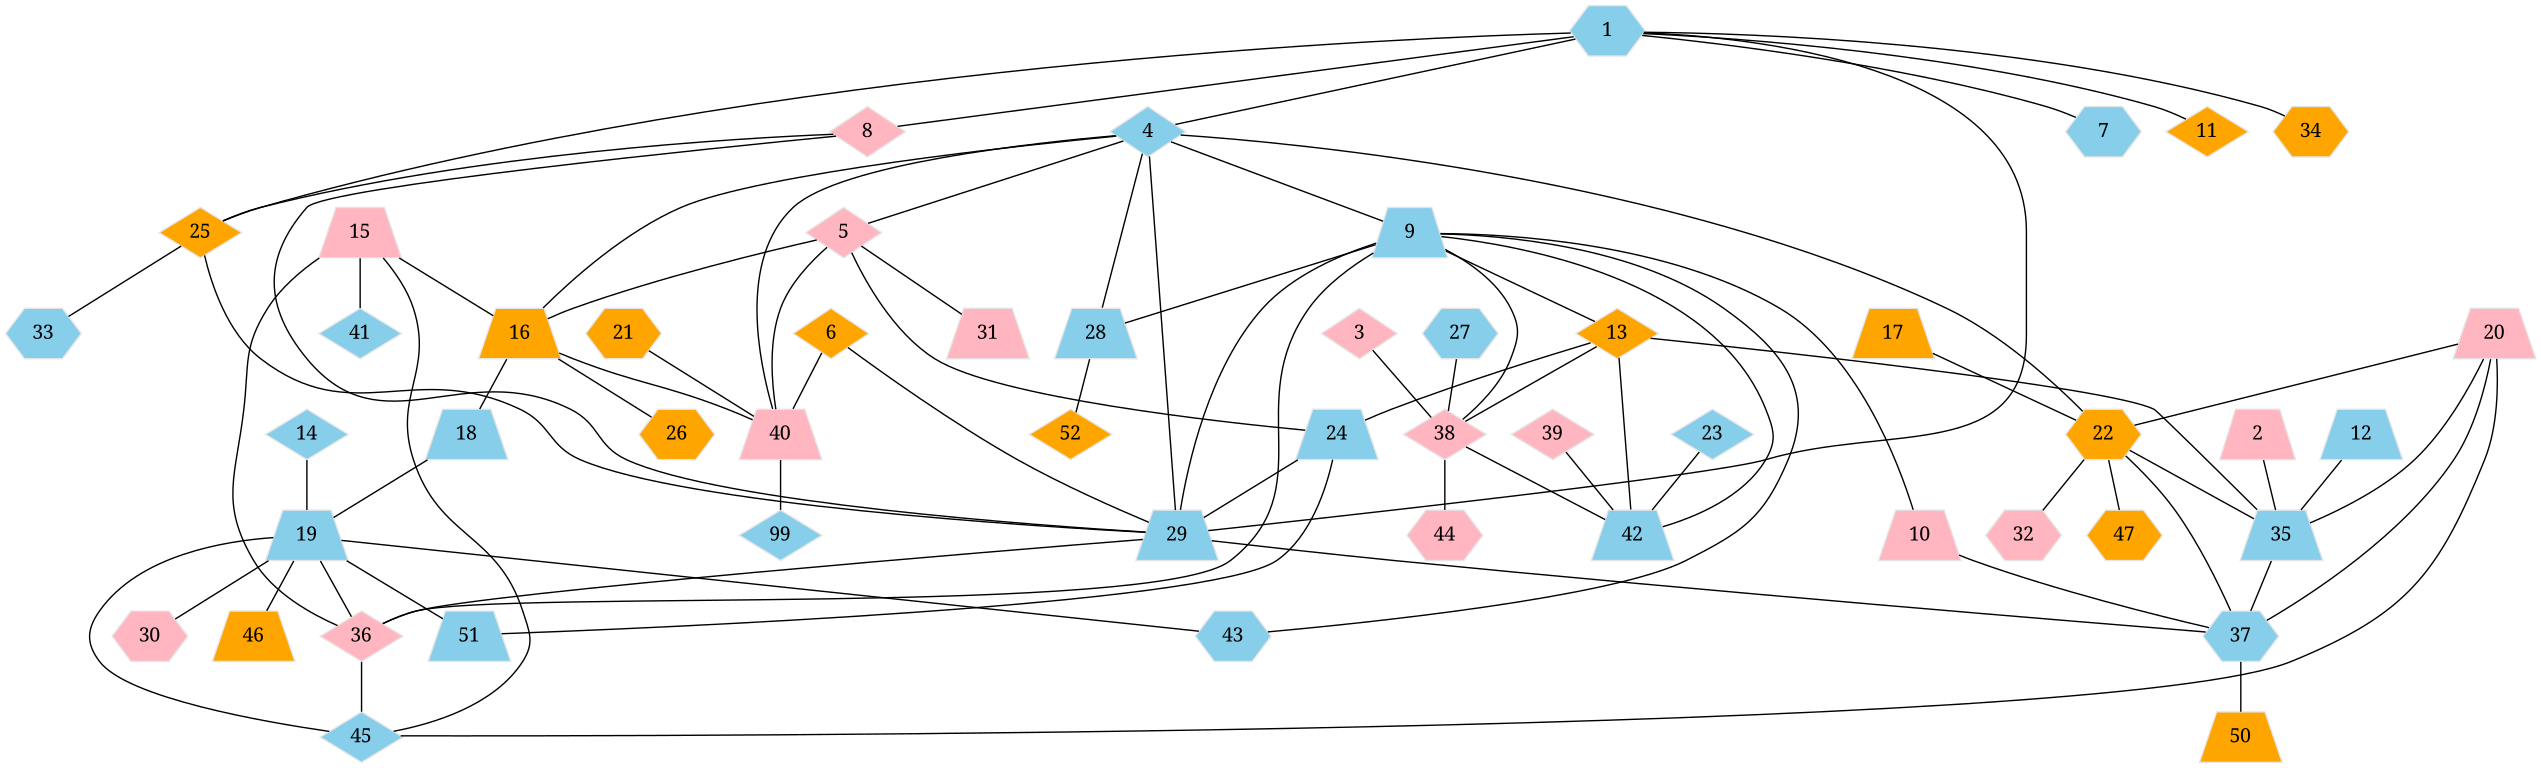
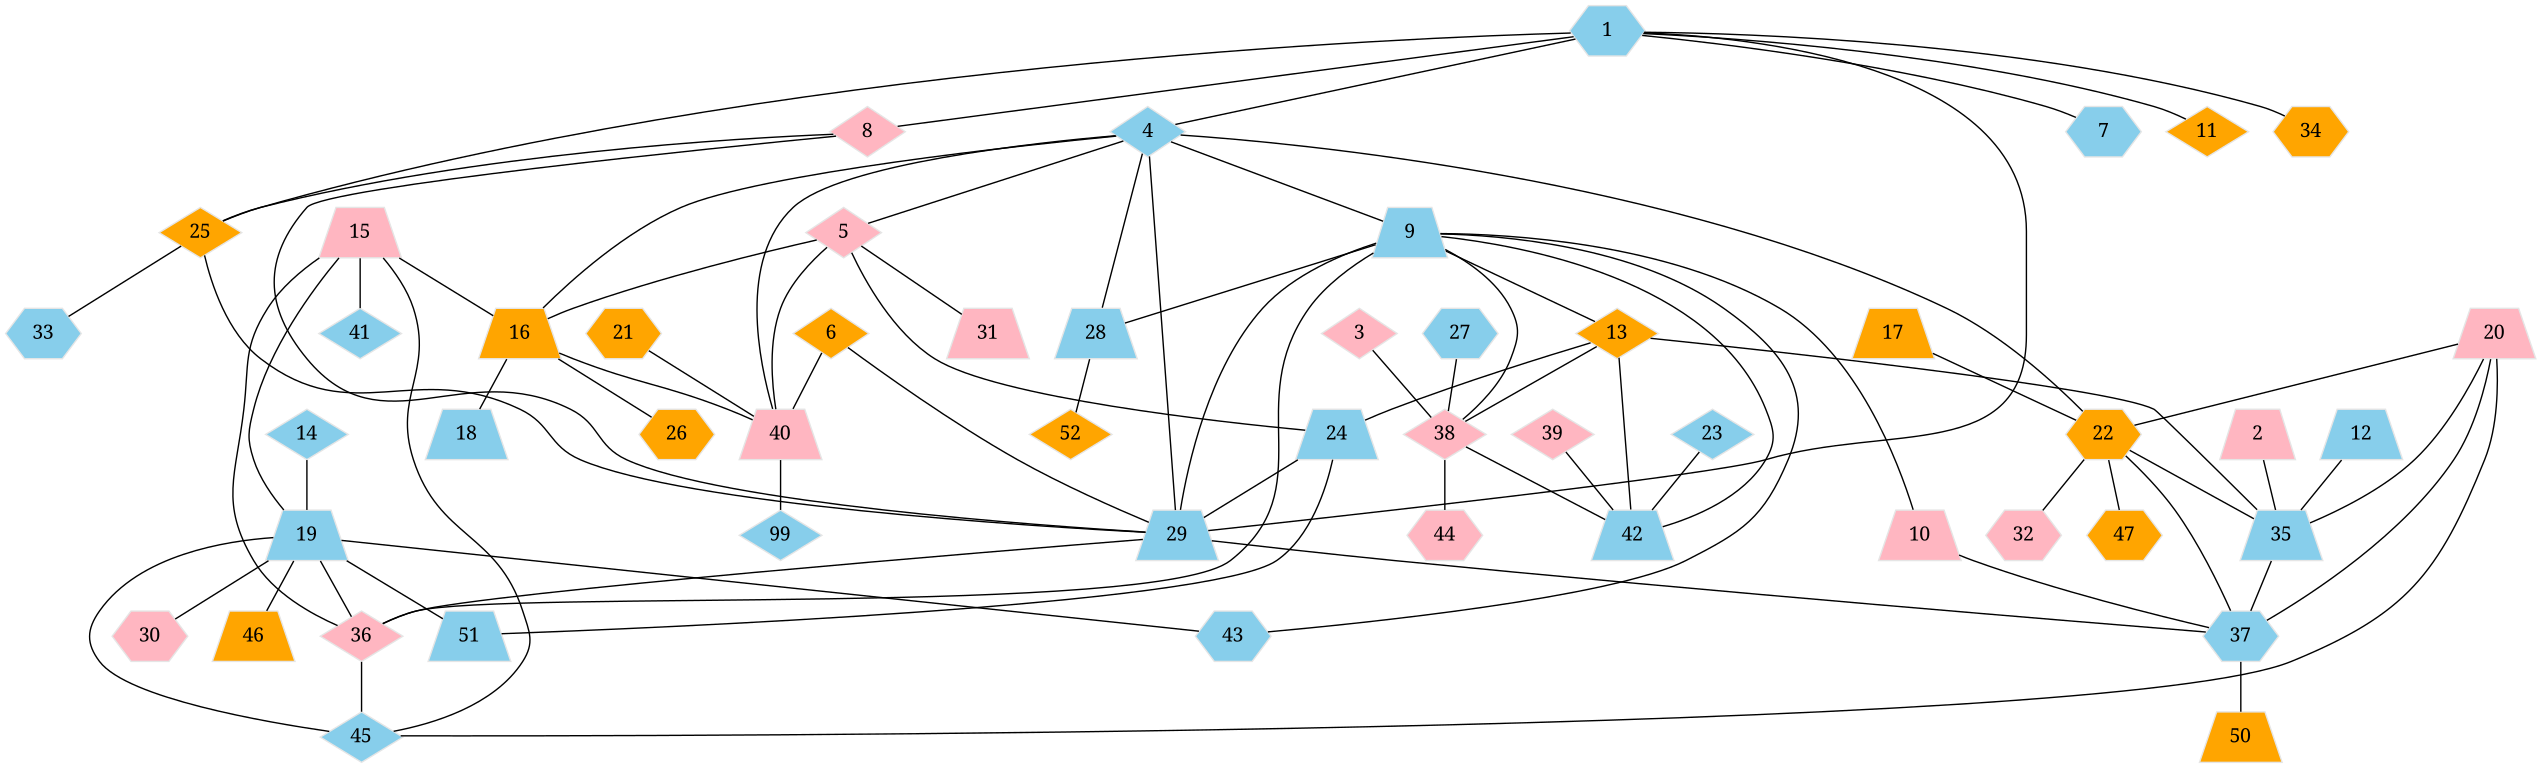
(381, 489) -> (264, 379)
